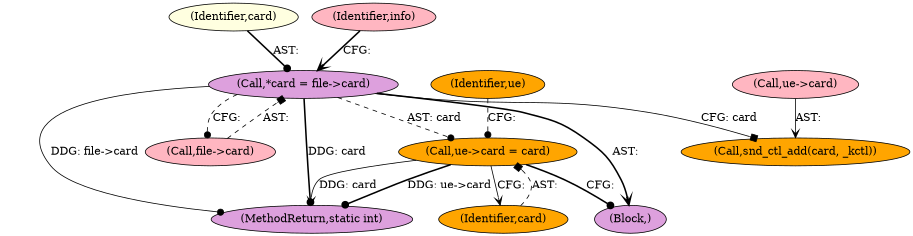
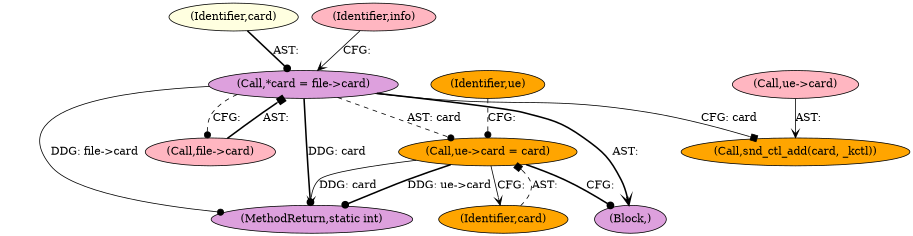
(342, 48) -> (342, 48)
(252, 120) -> (252, 120)
